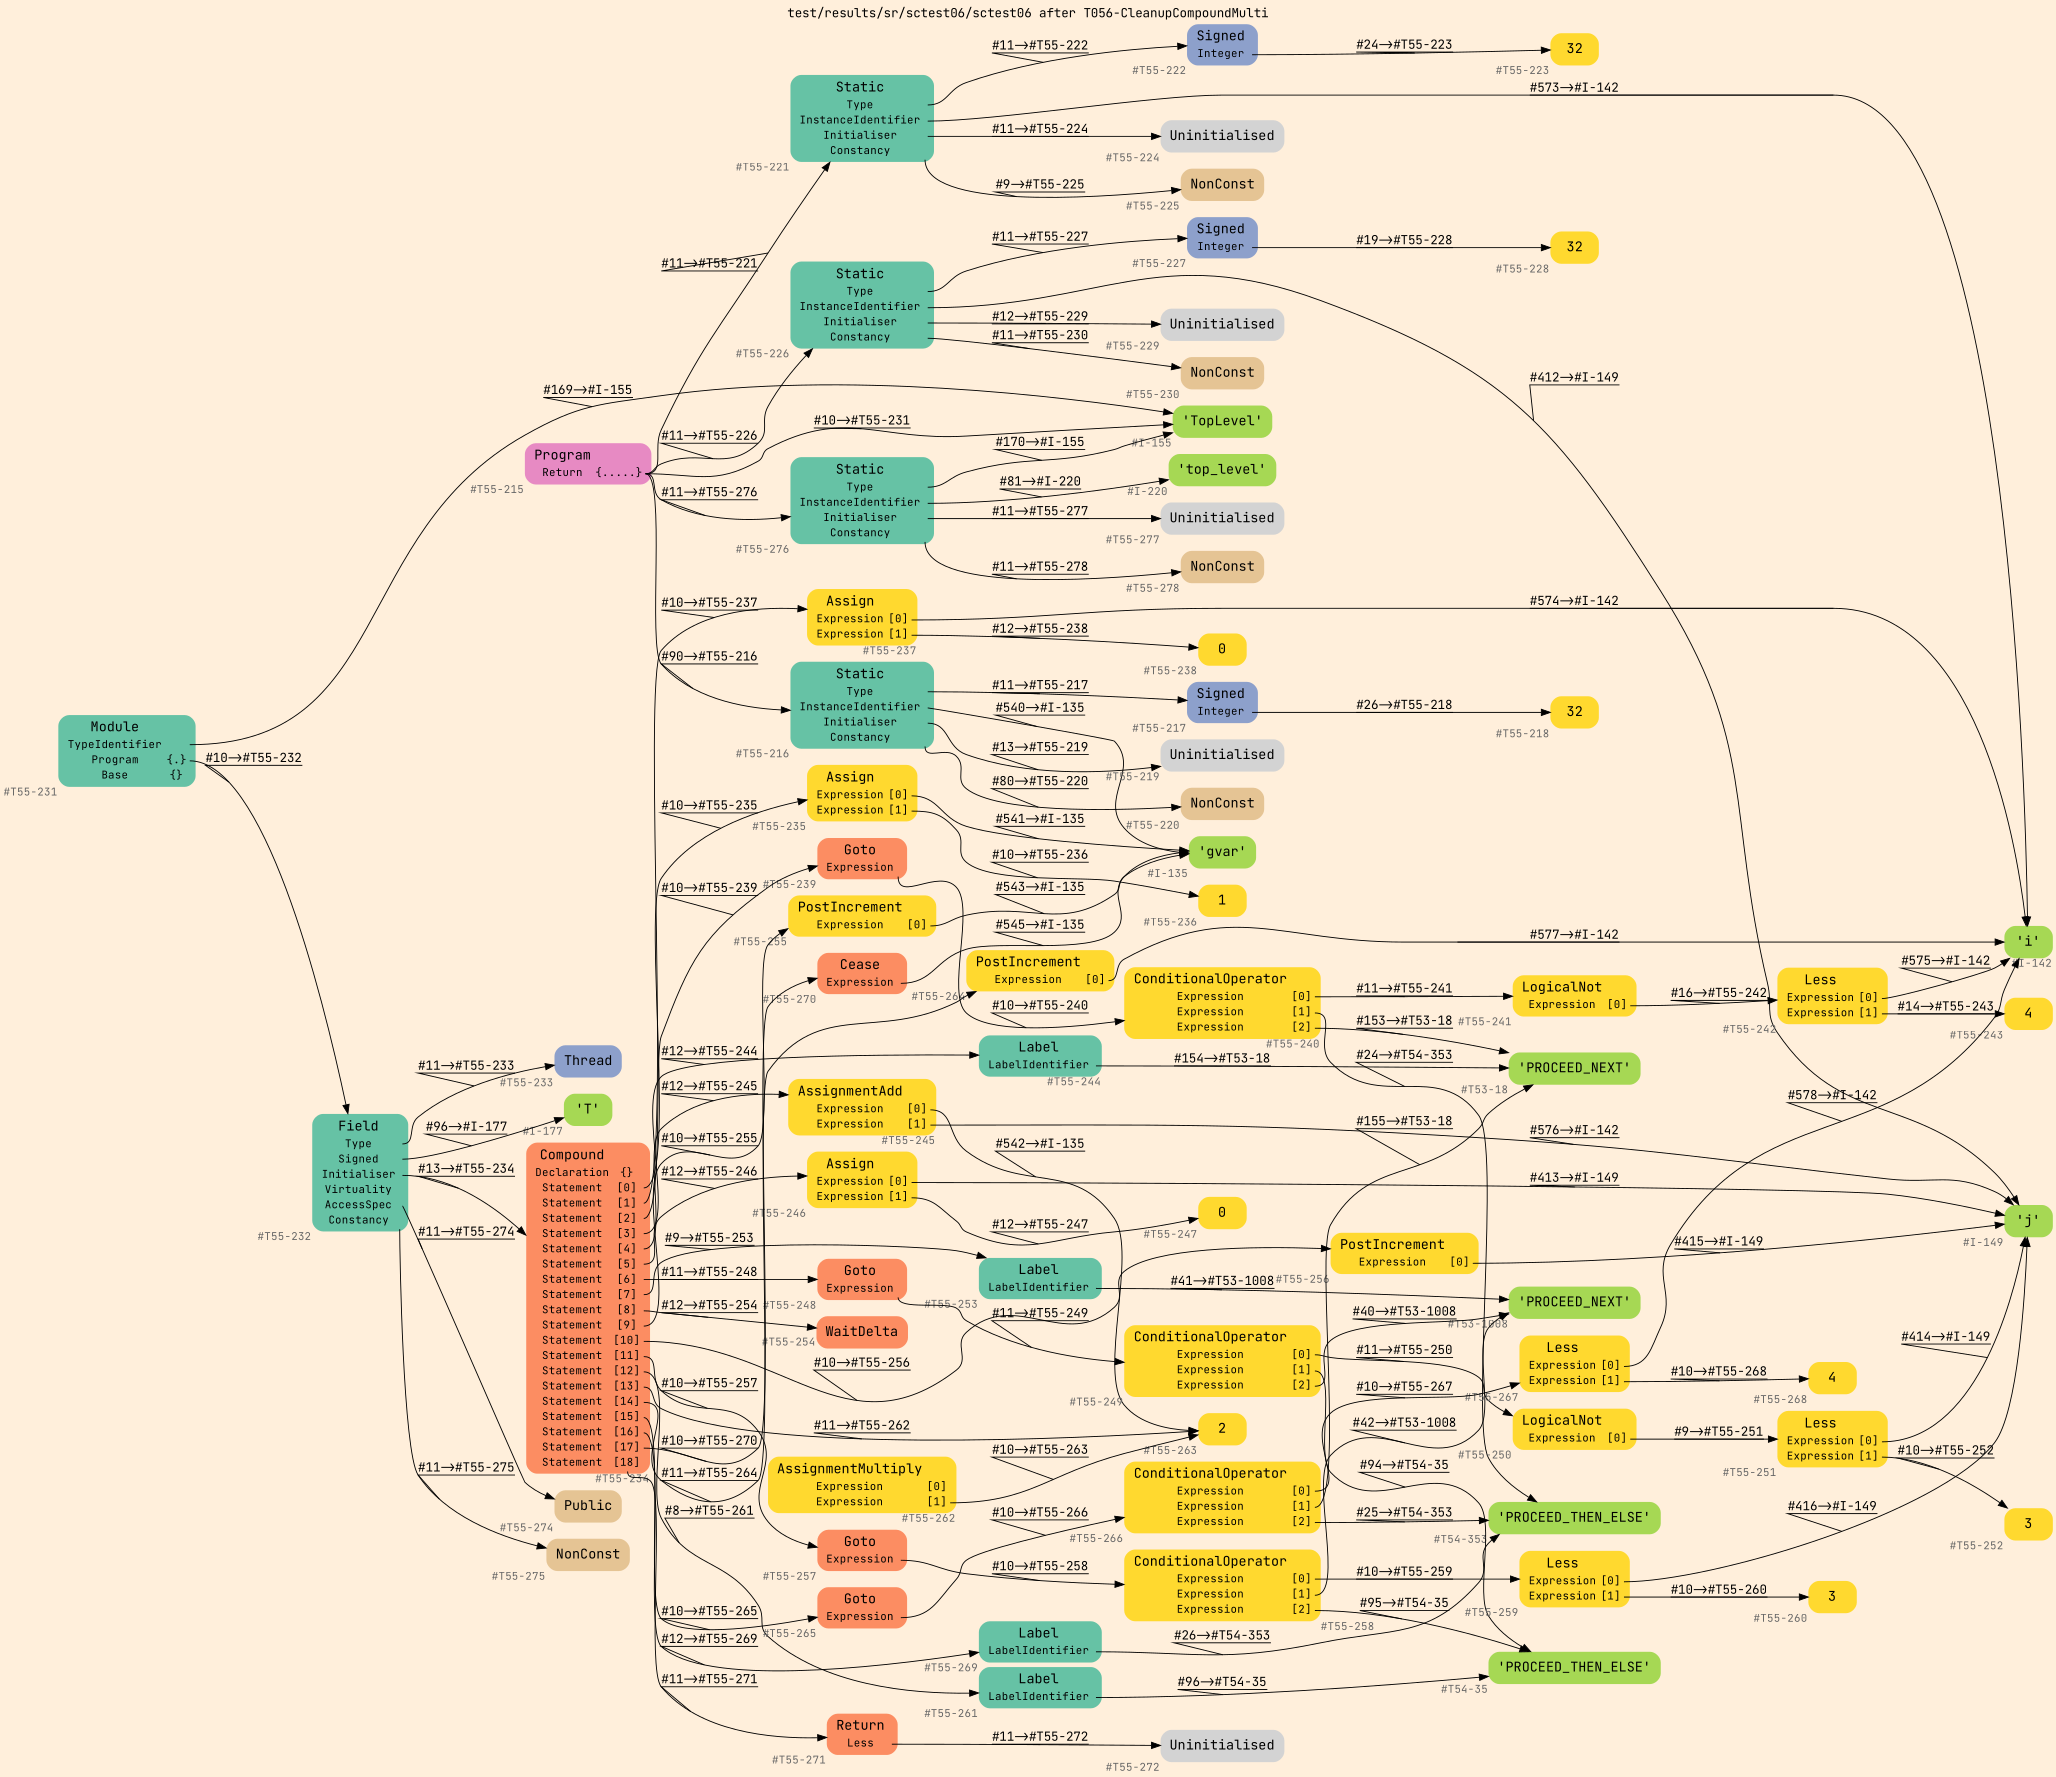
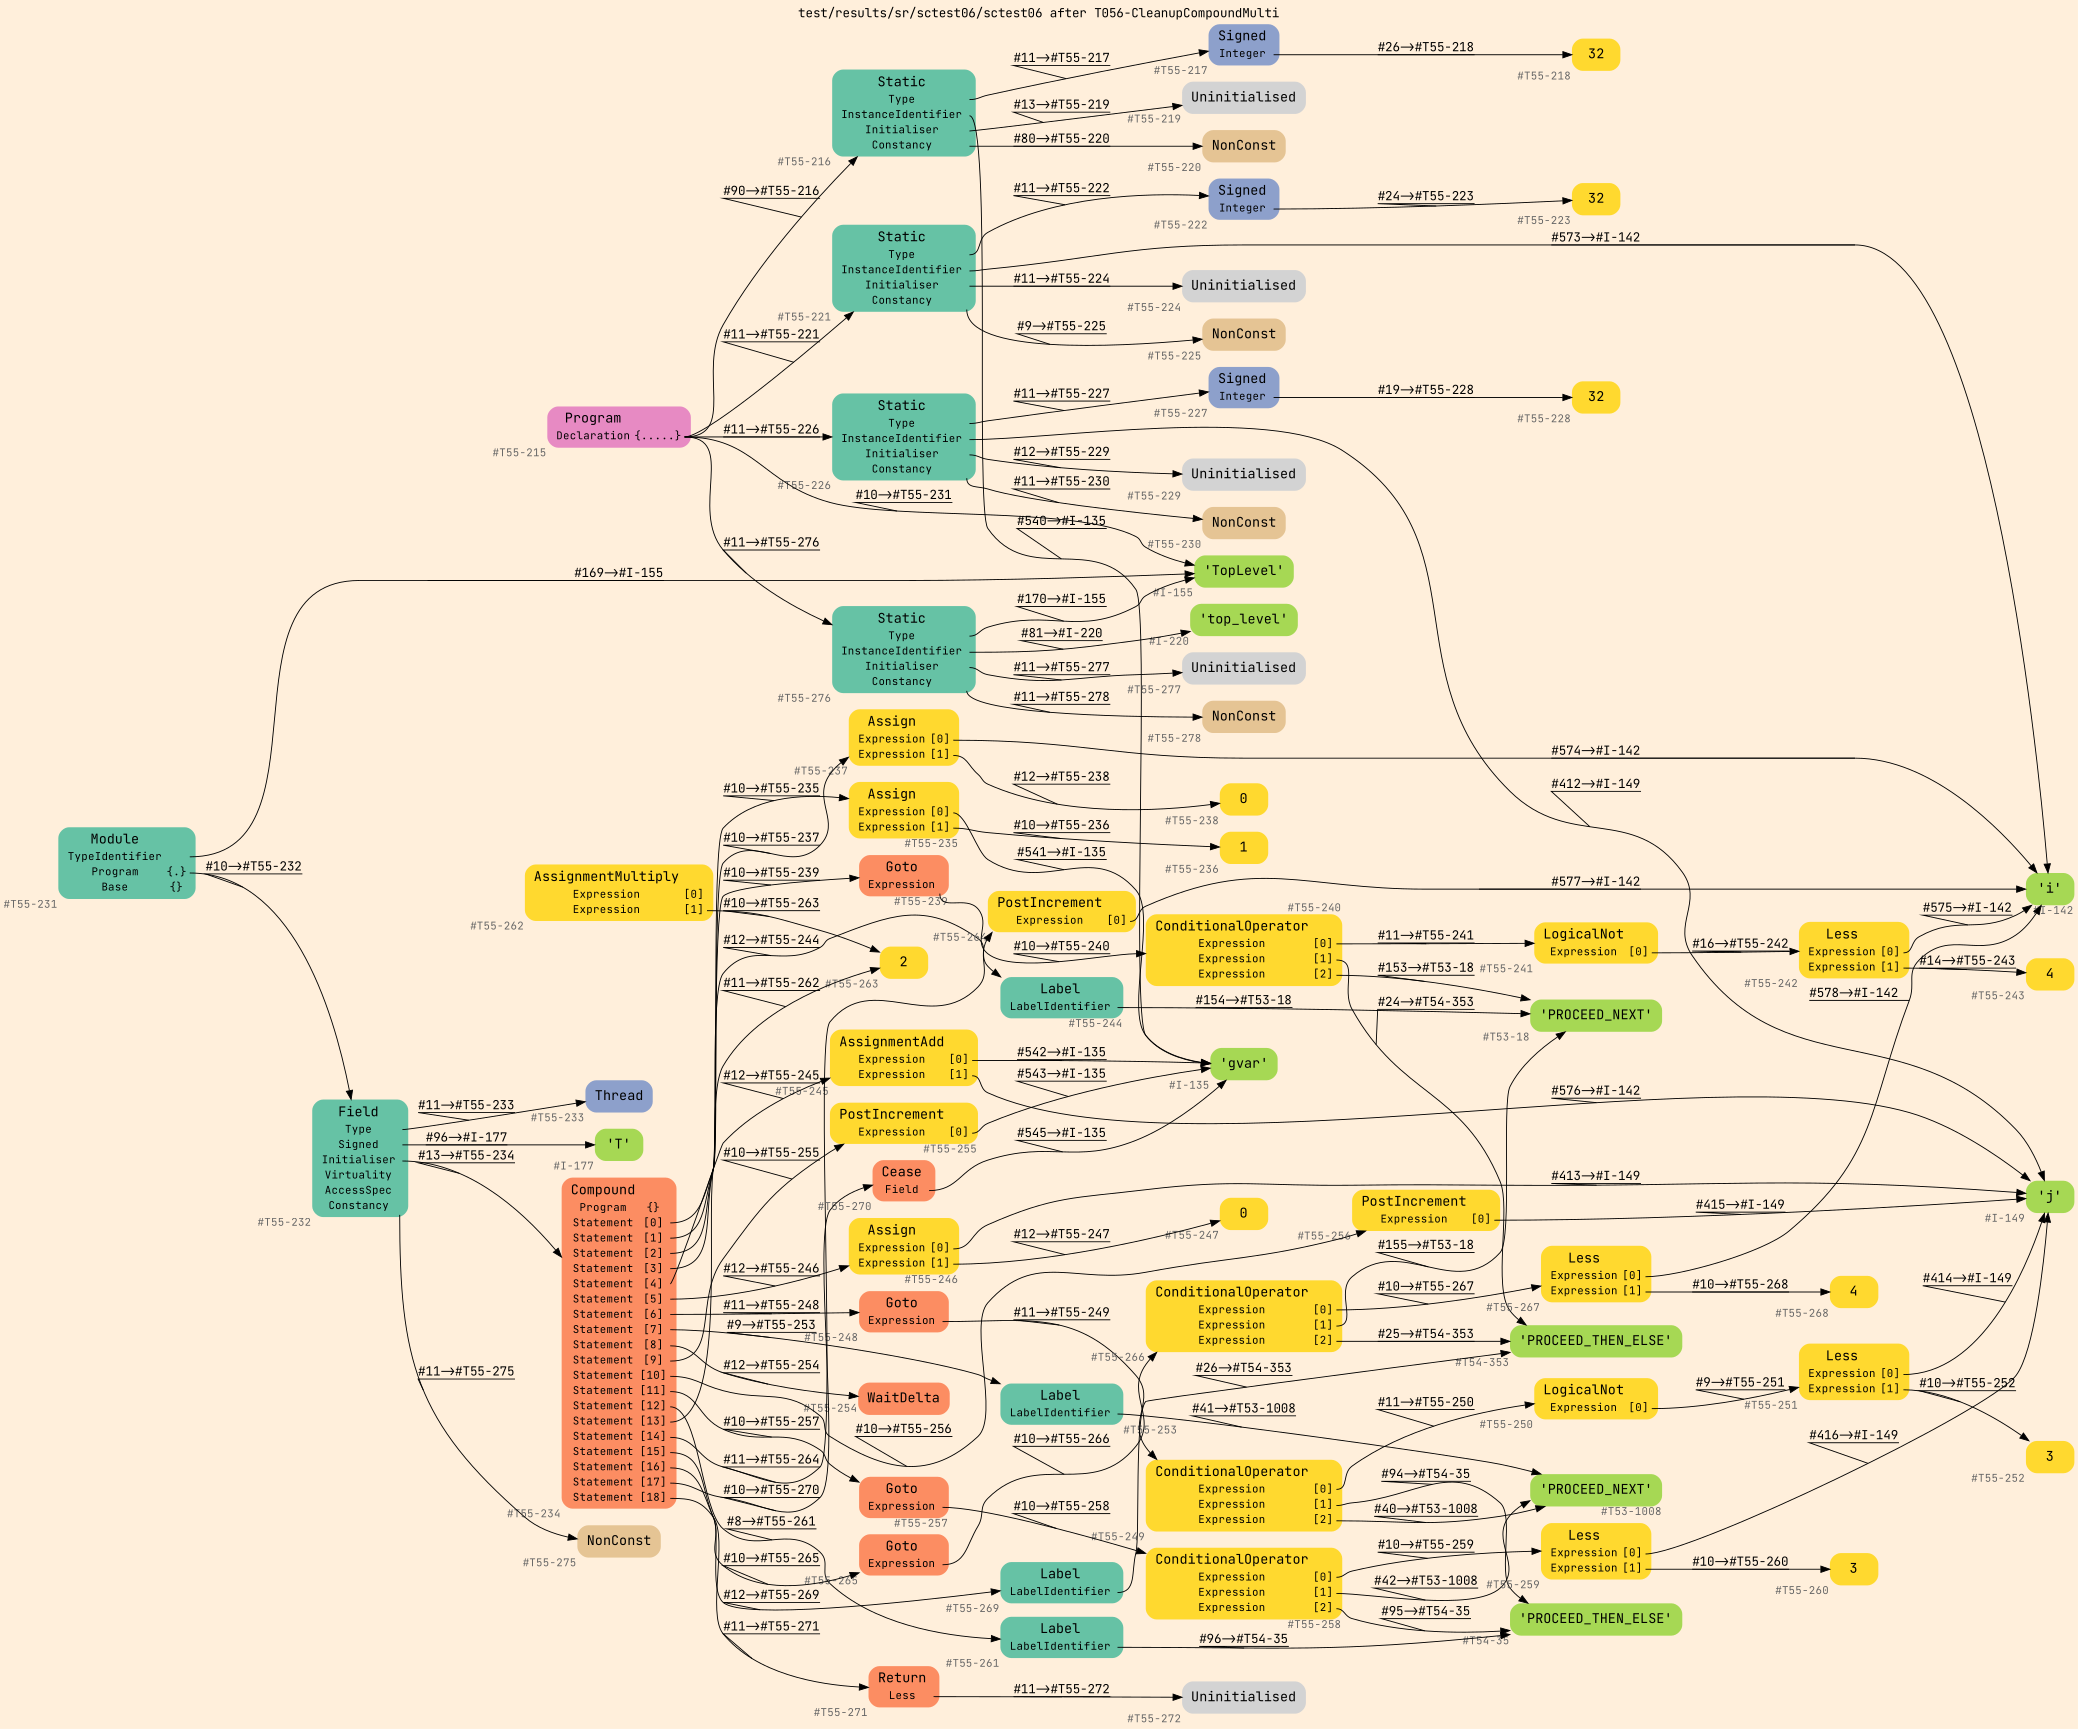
(563, 473) -> (594, 436)
(860, 982) -> (902, 1190)
(572, 1173) -> (603, 1208)
(1116, 1224) -> (1087, 1061)
(588, 1506) -> none
